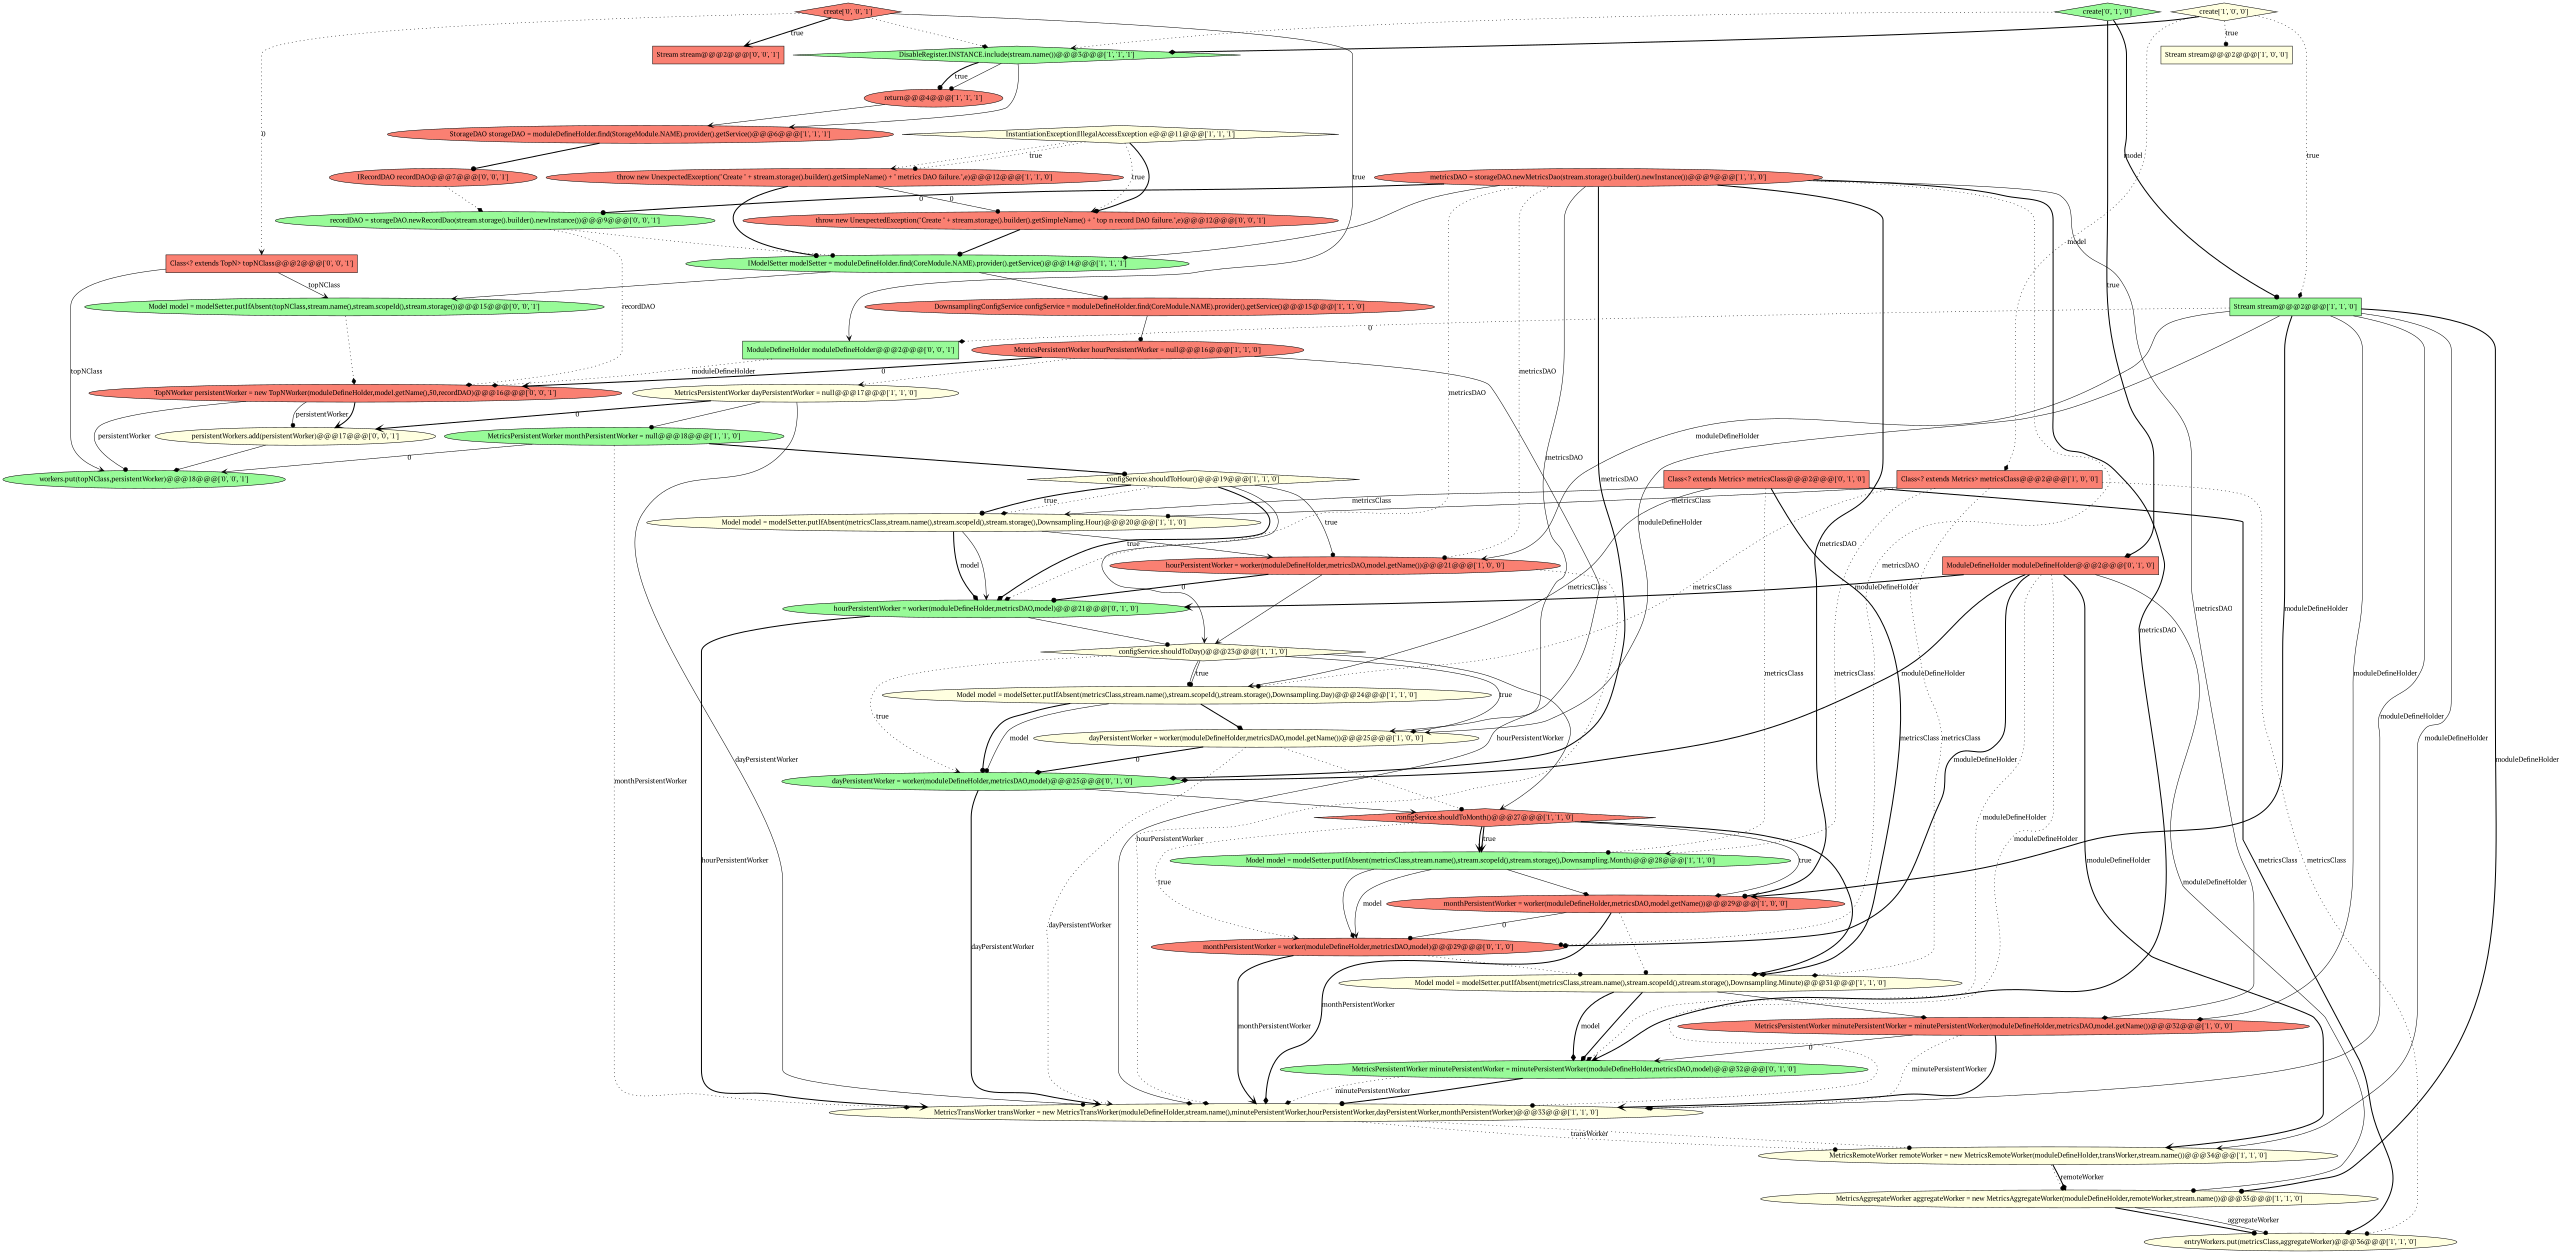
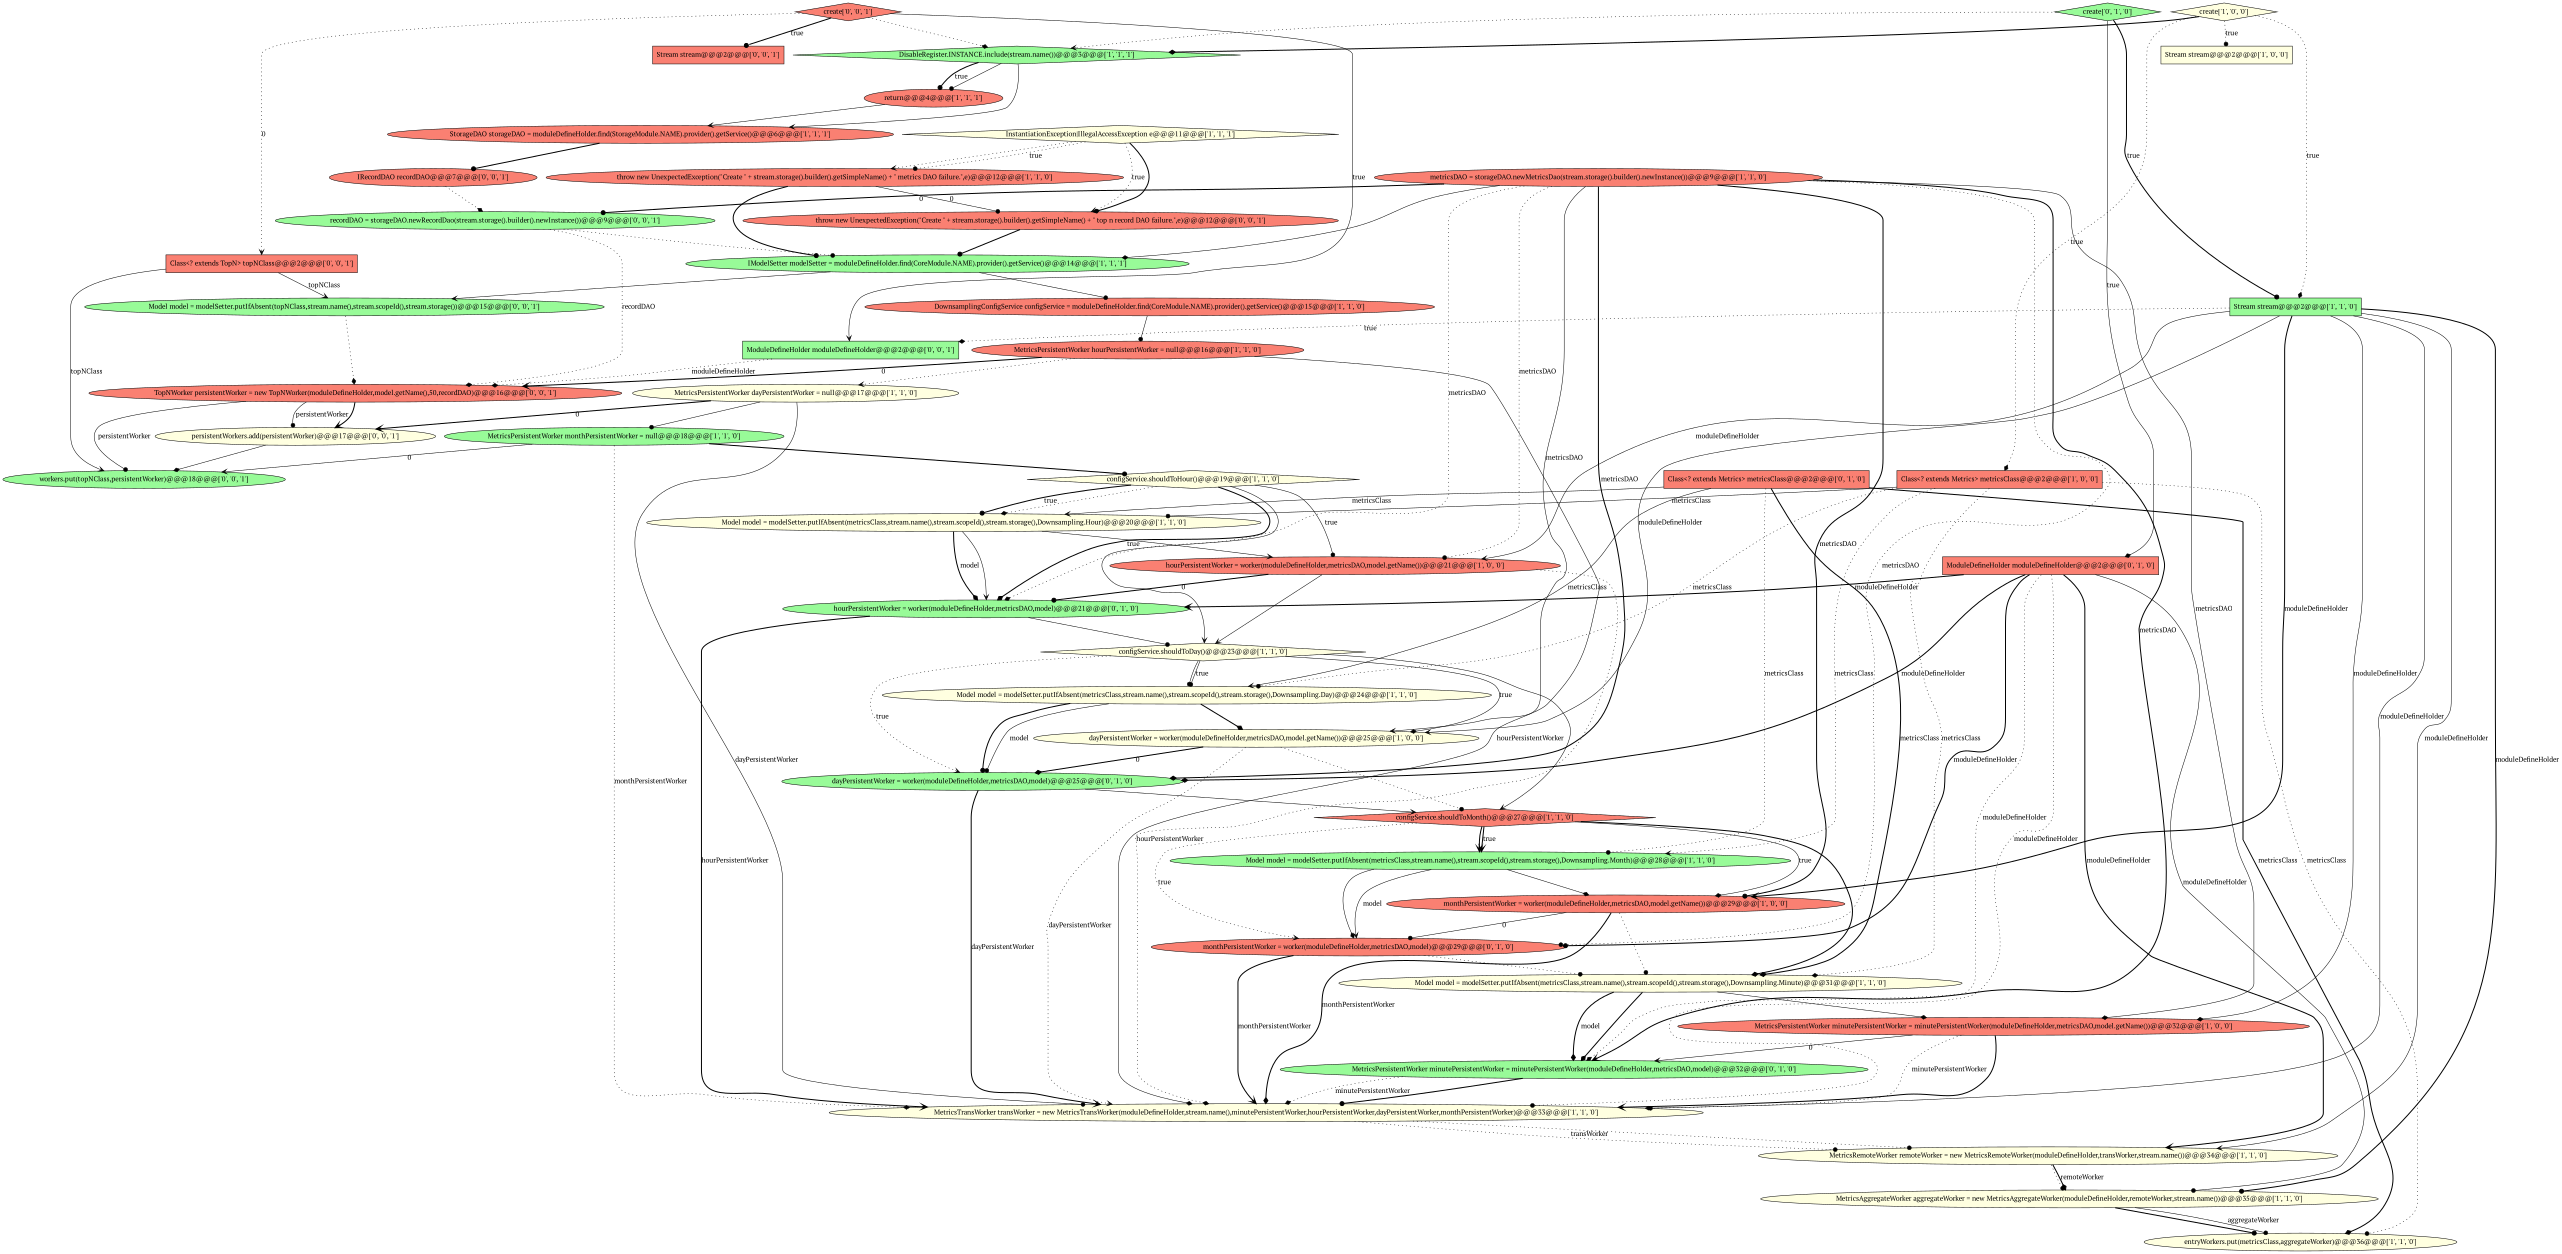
(790, 31) -> (790, 31)
(2133, 156) -> (2133, 156)
(2077, 242) -> (2077, 242)
(2107, 297) -> (2107, 297)
(1370, 328) -> (1370, 328)
